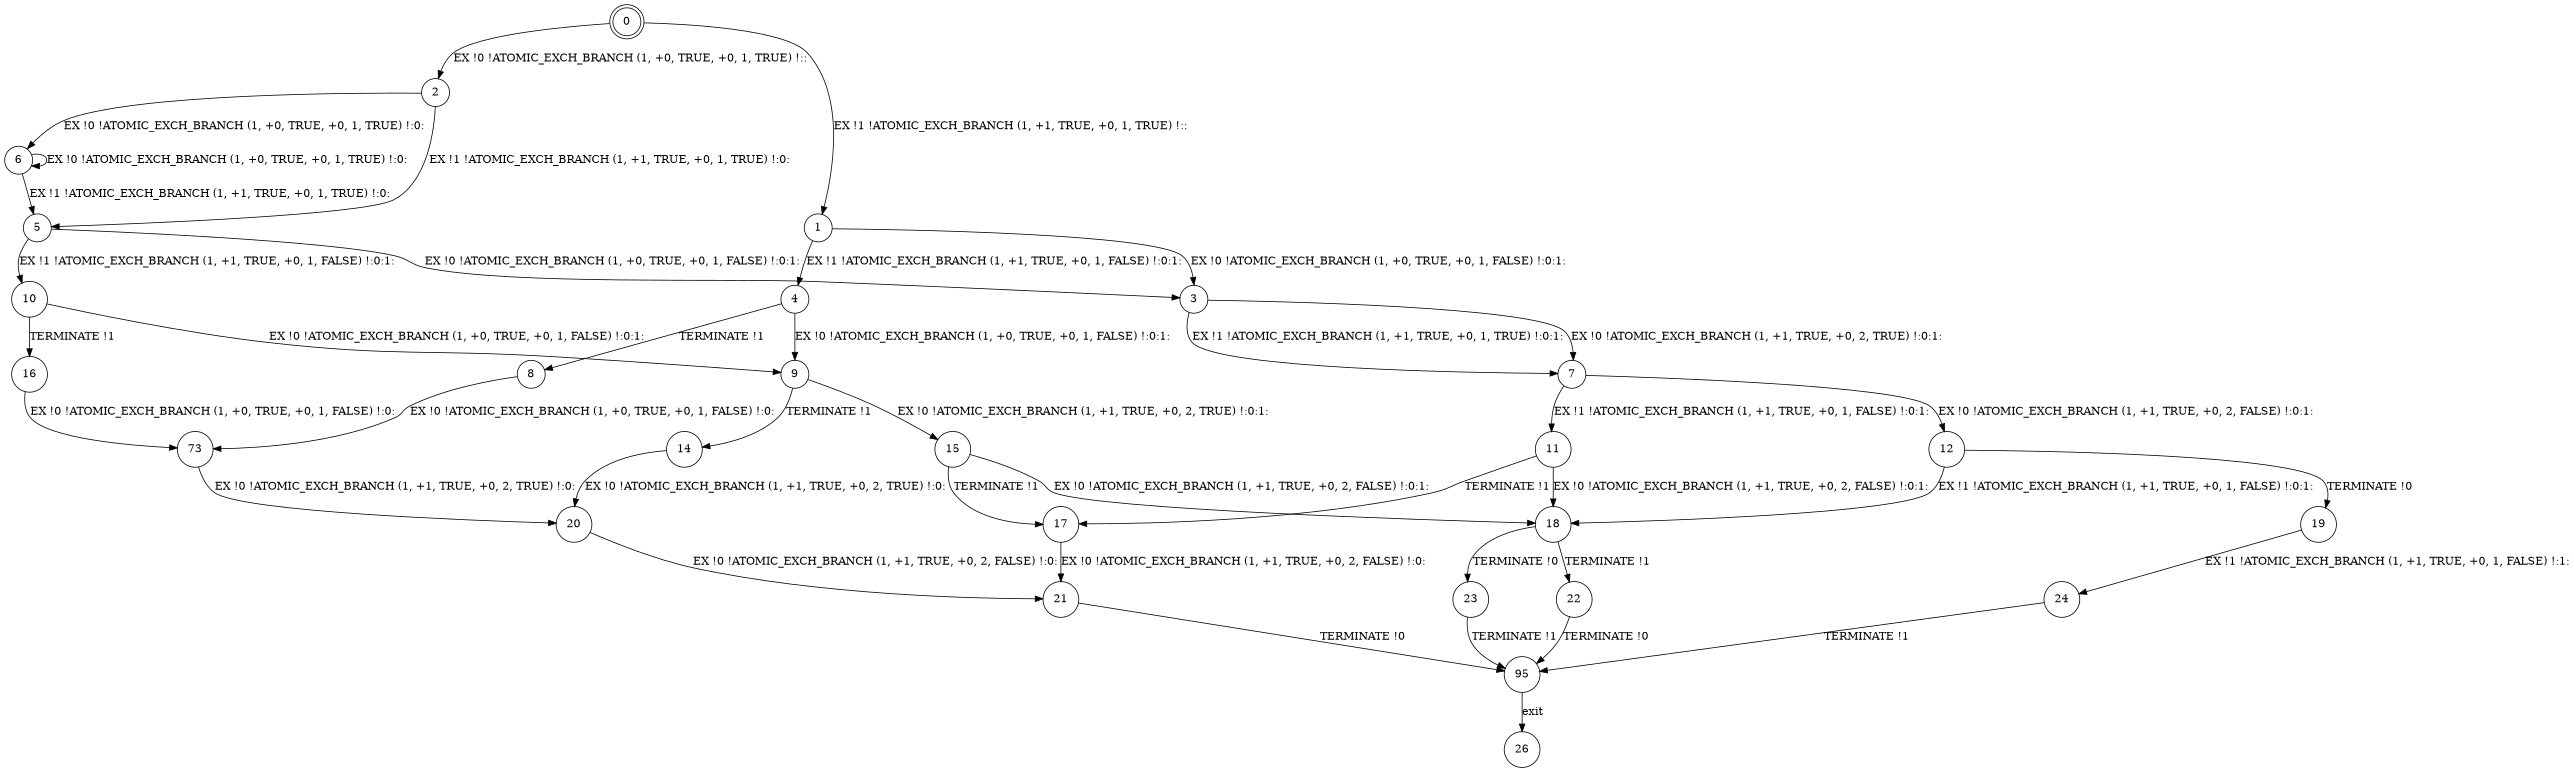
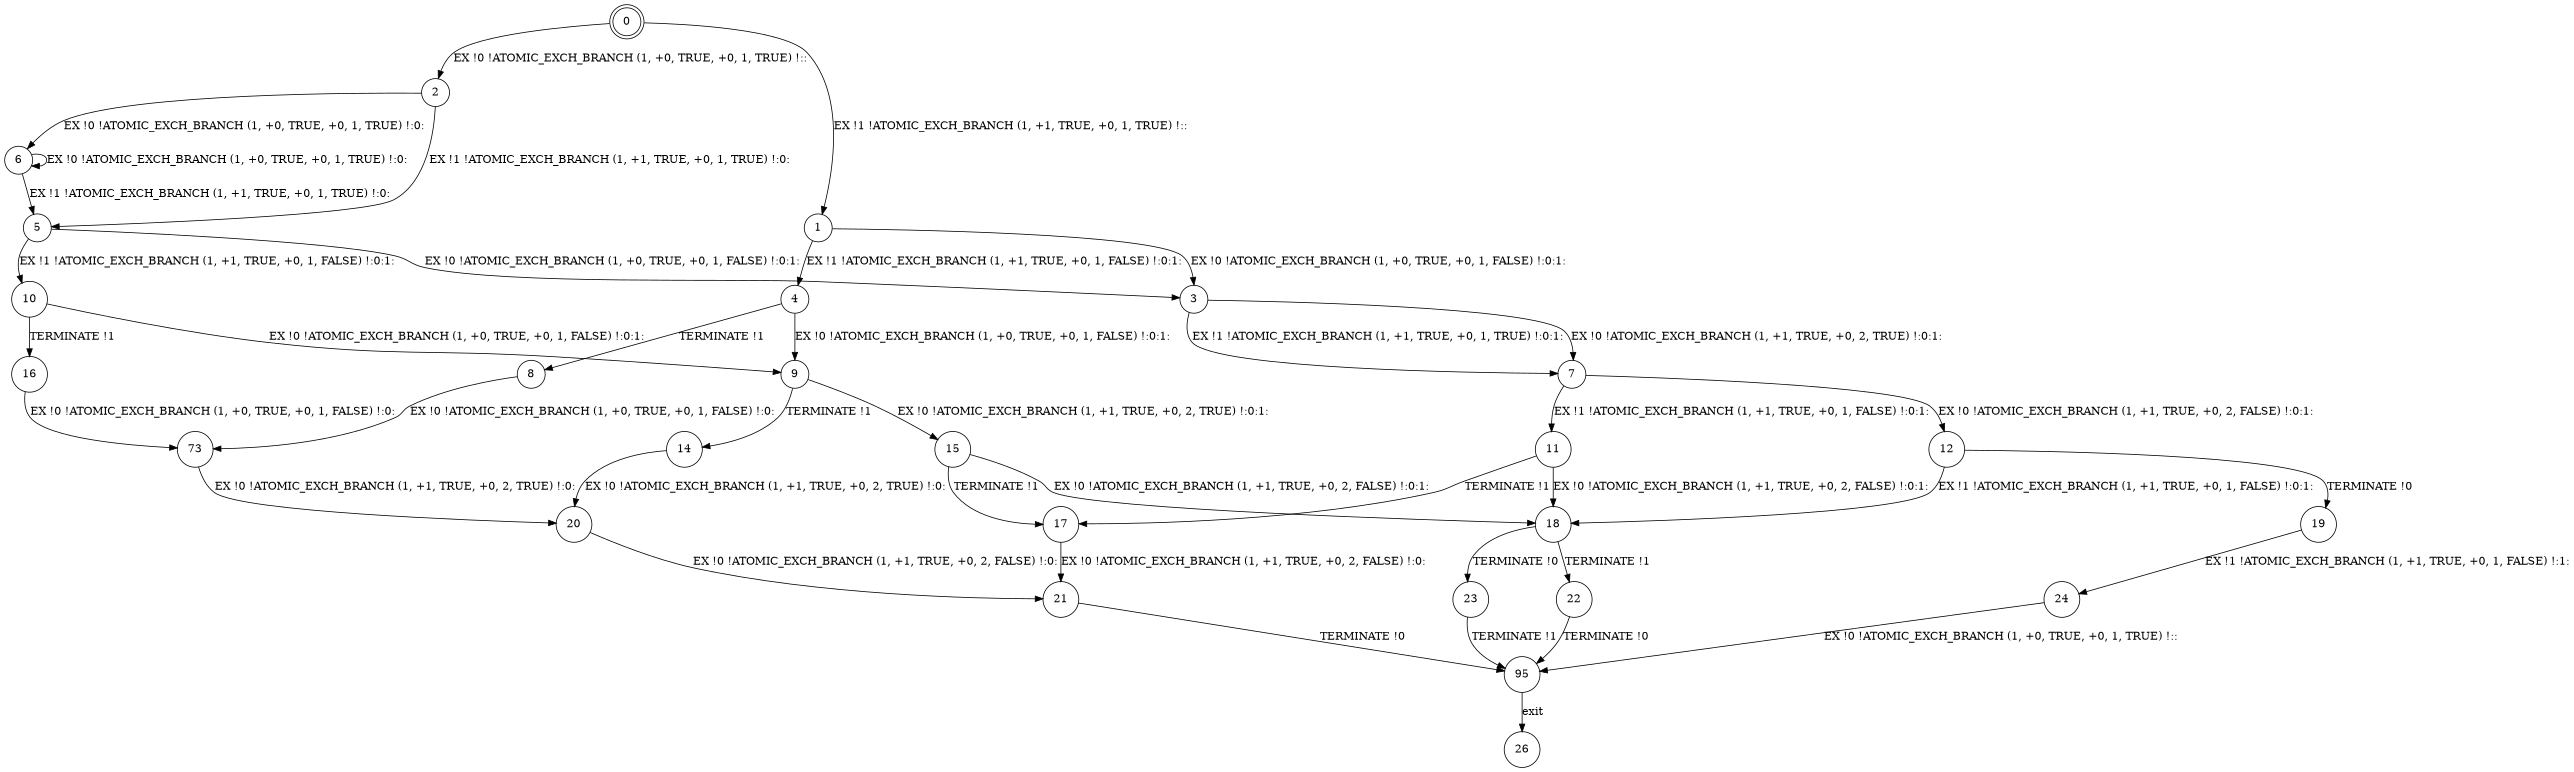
(1867, 637) -> (2001, 637)
